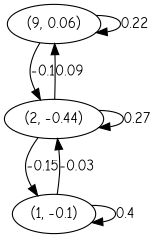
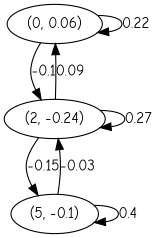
(54, 24) -> (55, 24)
(54, 119) -> (55, 119)
(54, 214) -> (55, 214)
